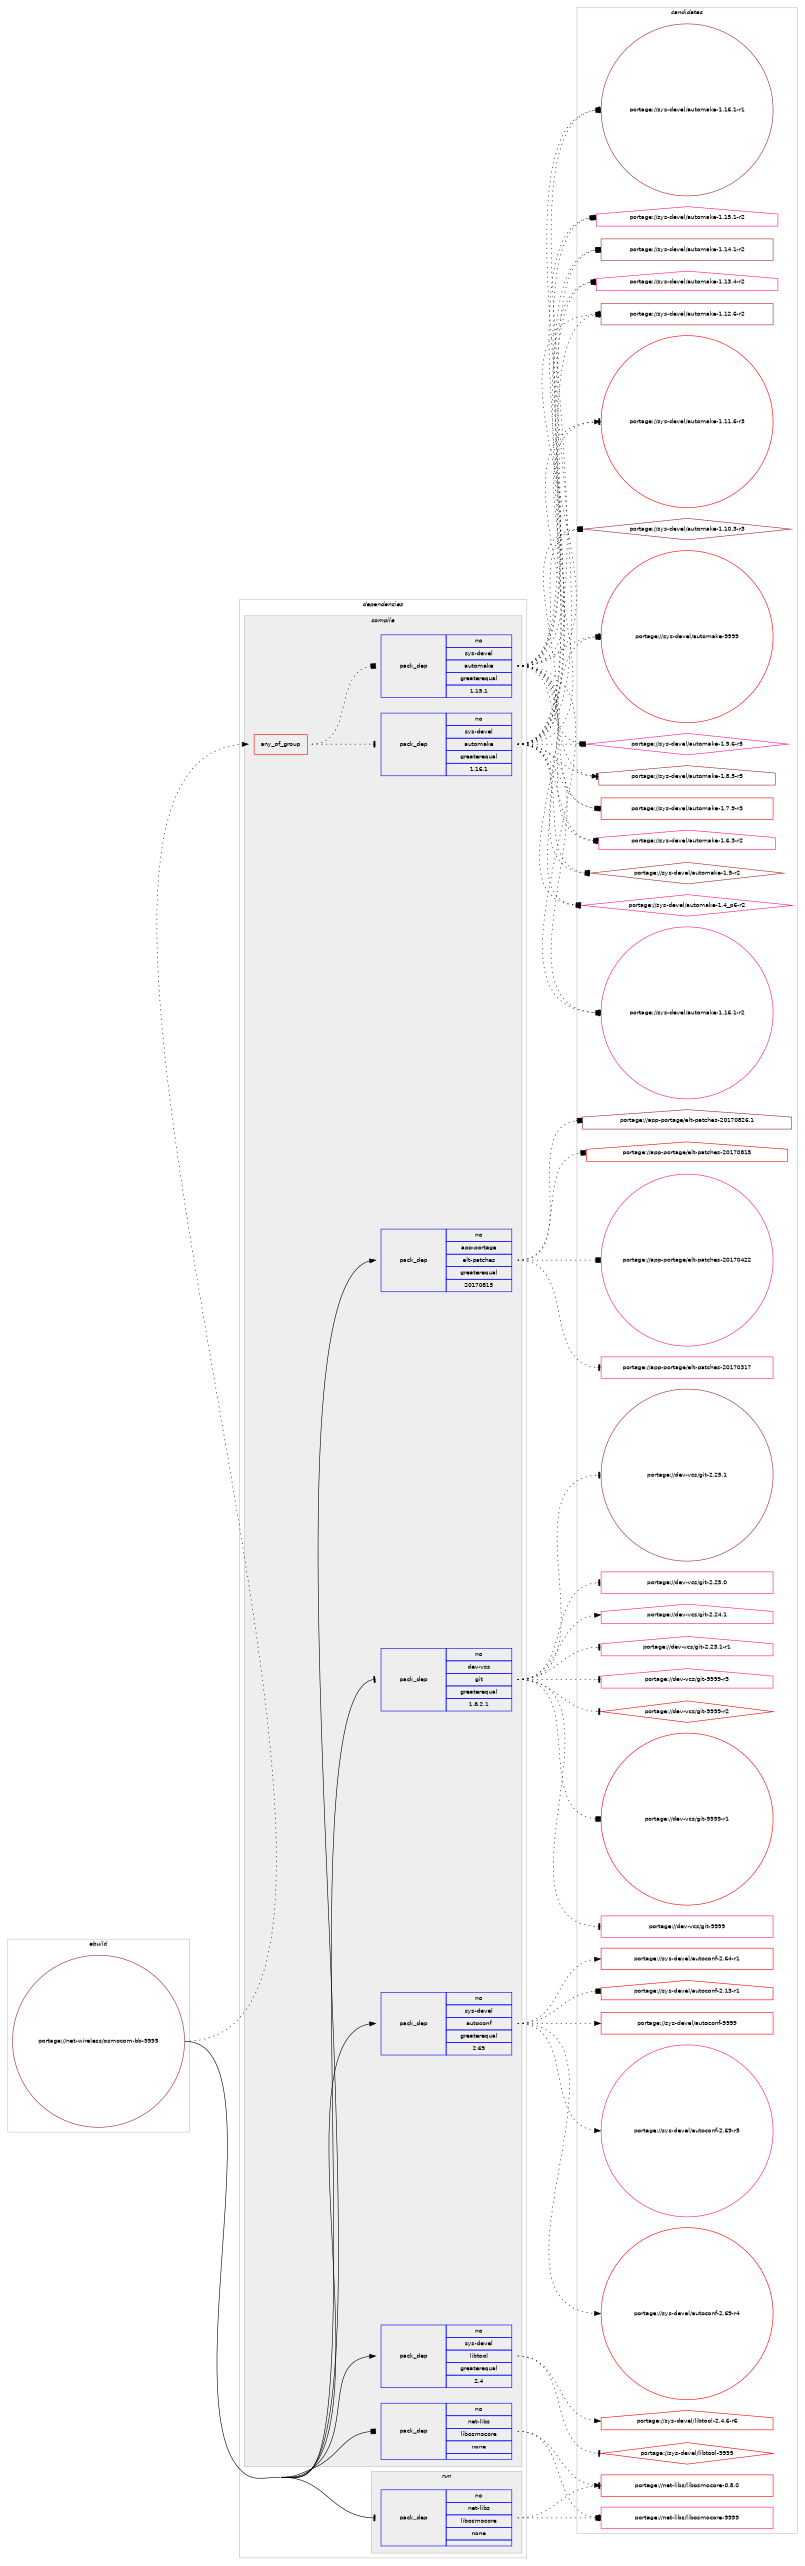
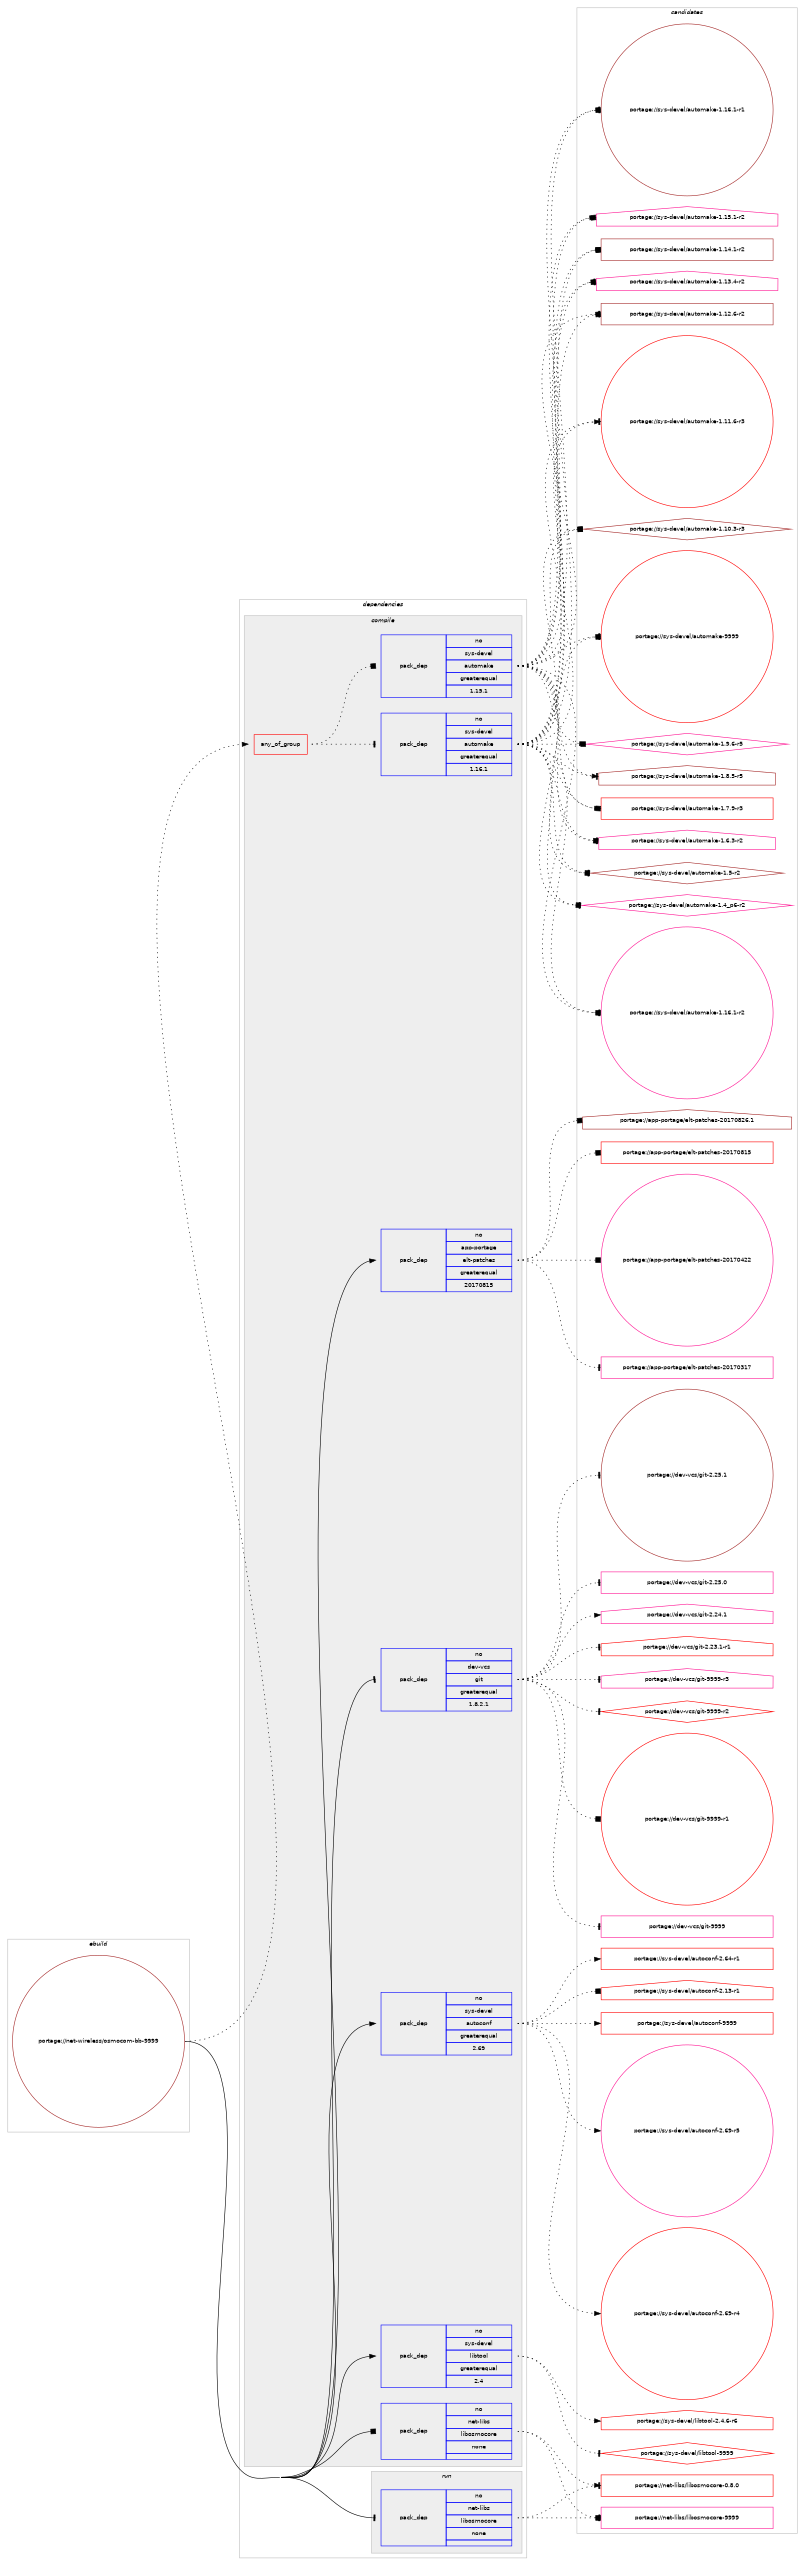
(687, 1153) -> (687, 1153)
(687, 1647) -> (687, 1647)
